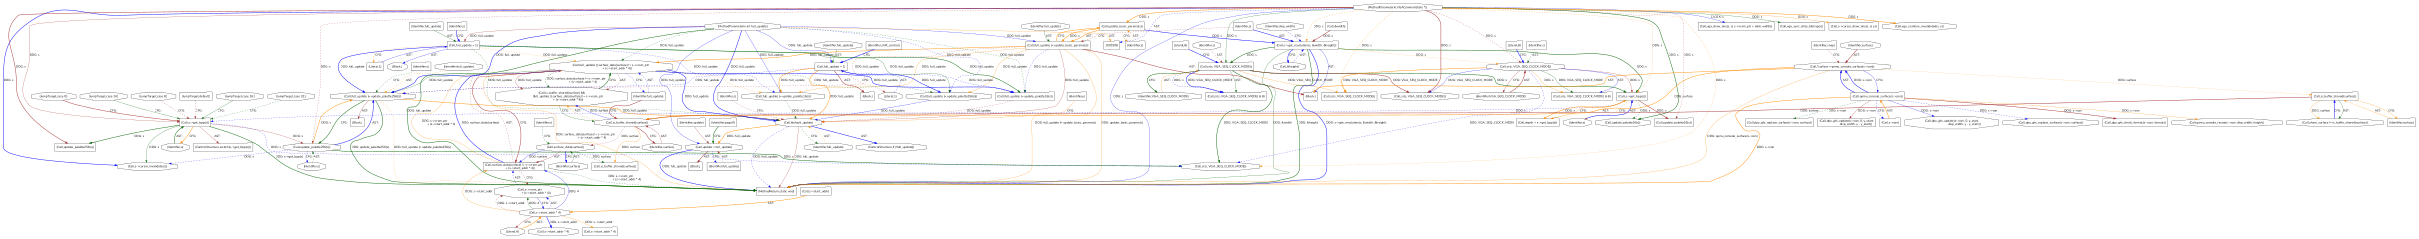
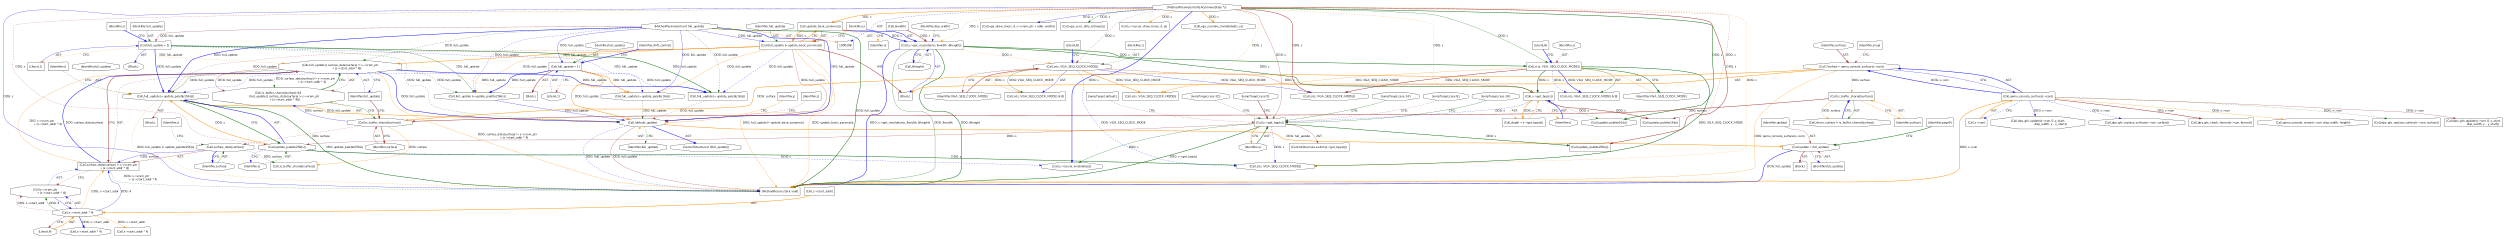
(1717, 17) -> (1088, 17)
(662, 76) -> none
